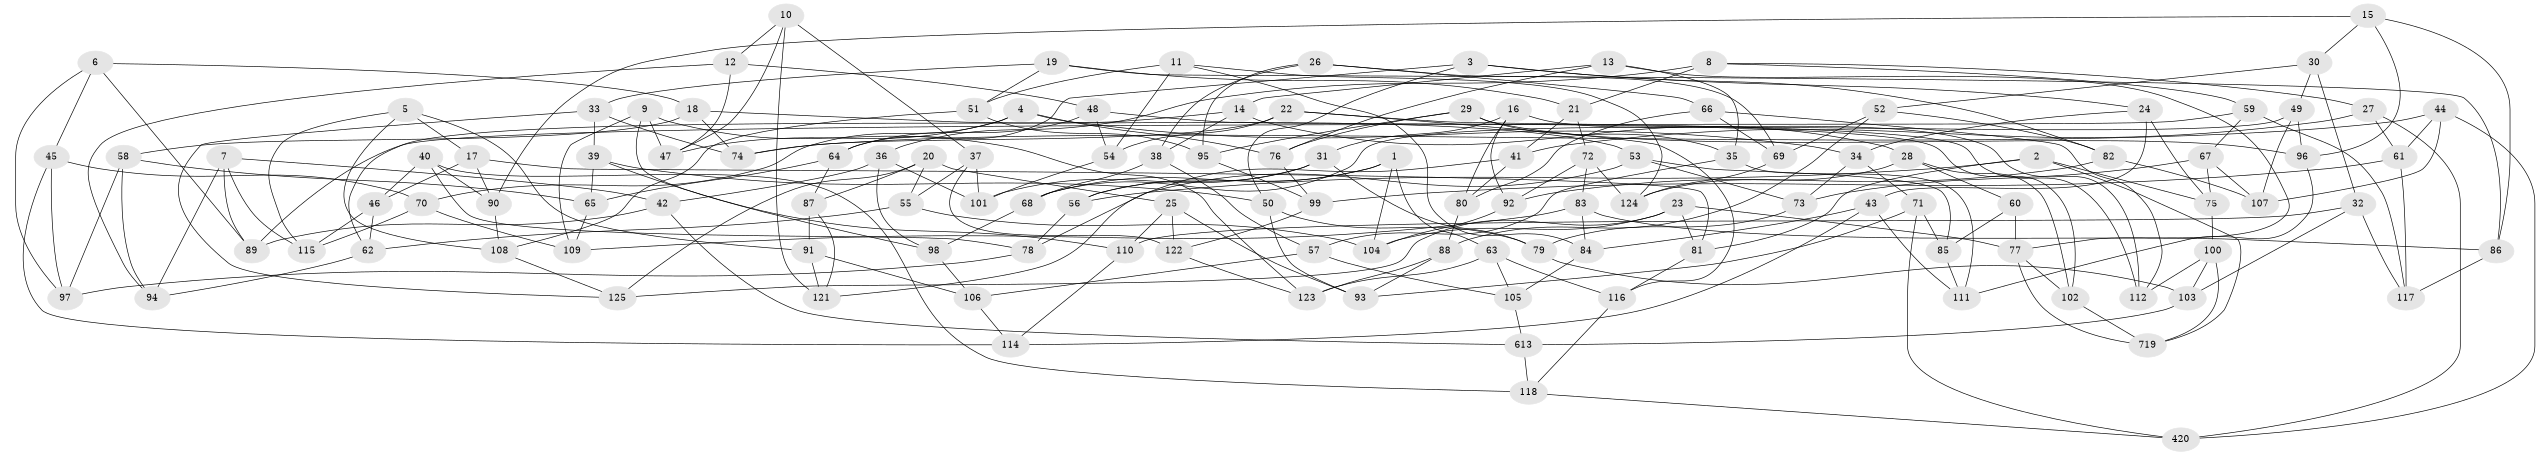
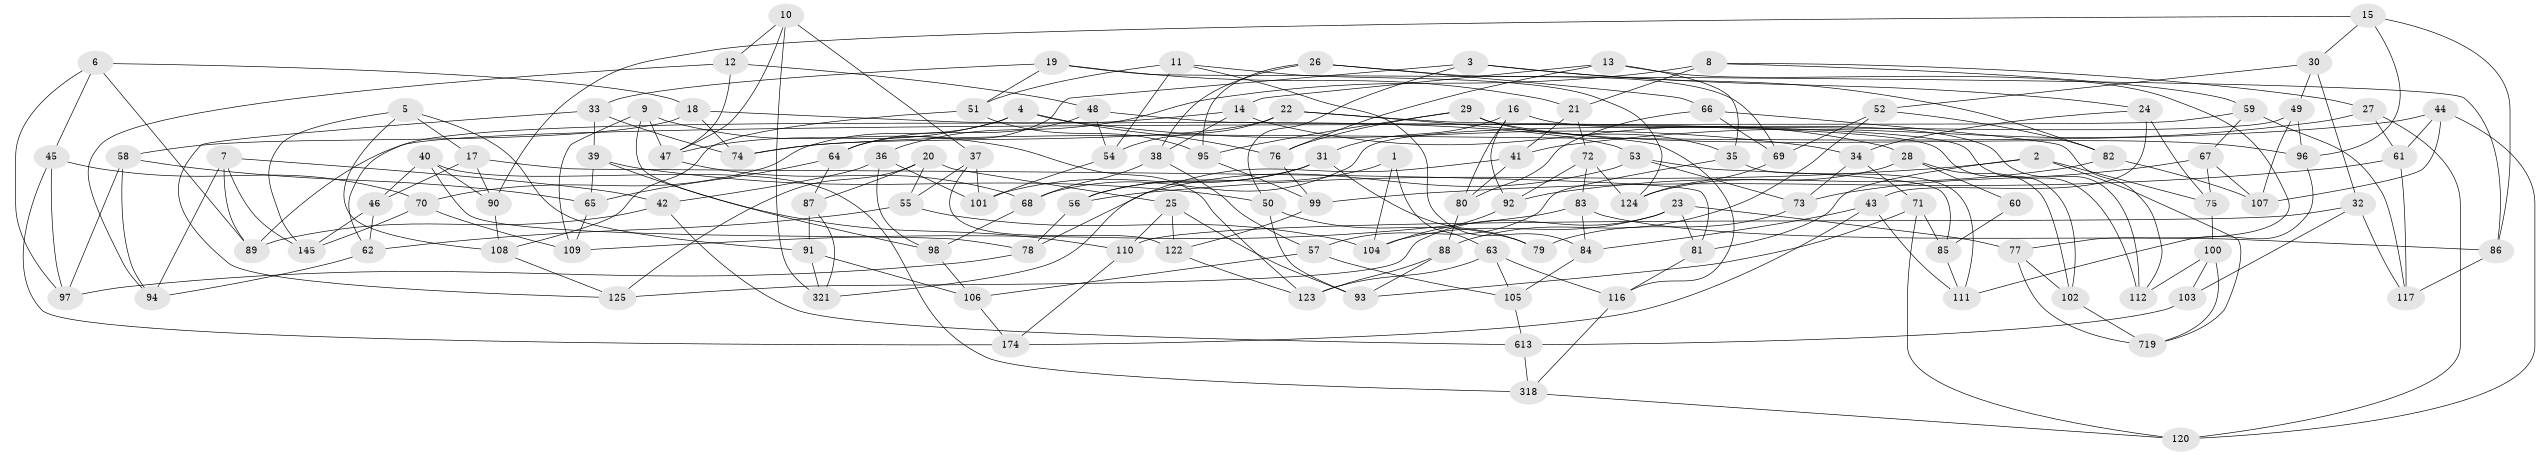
(1211, 179) -> (807, 176)
(2015, 228) -> none
(307, 251) -> (307, 251)
(1863, 275) -> none
(822, 298) -> (822, 298)
(1011, 345) -> (1011, 345)
(1529, 392) -> (1529, 392)
(2181, 440) -> (2181, 440)
